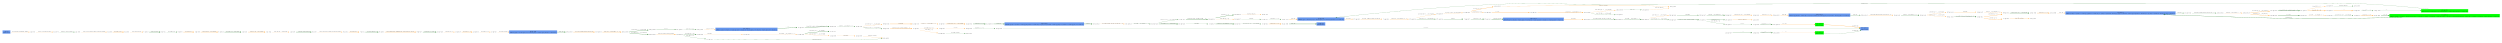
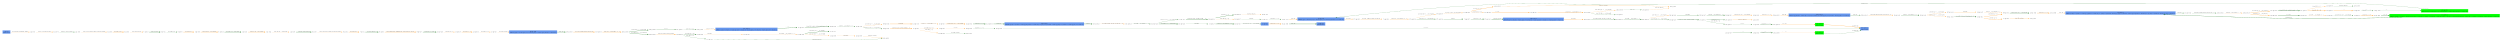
(1265, 24) -> (1265, 24)
